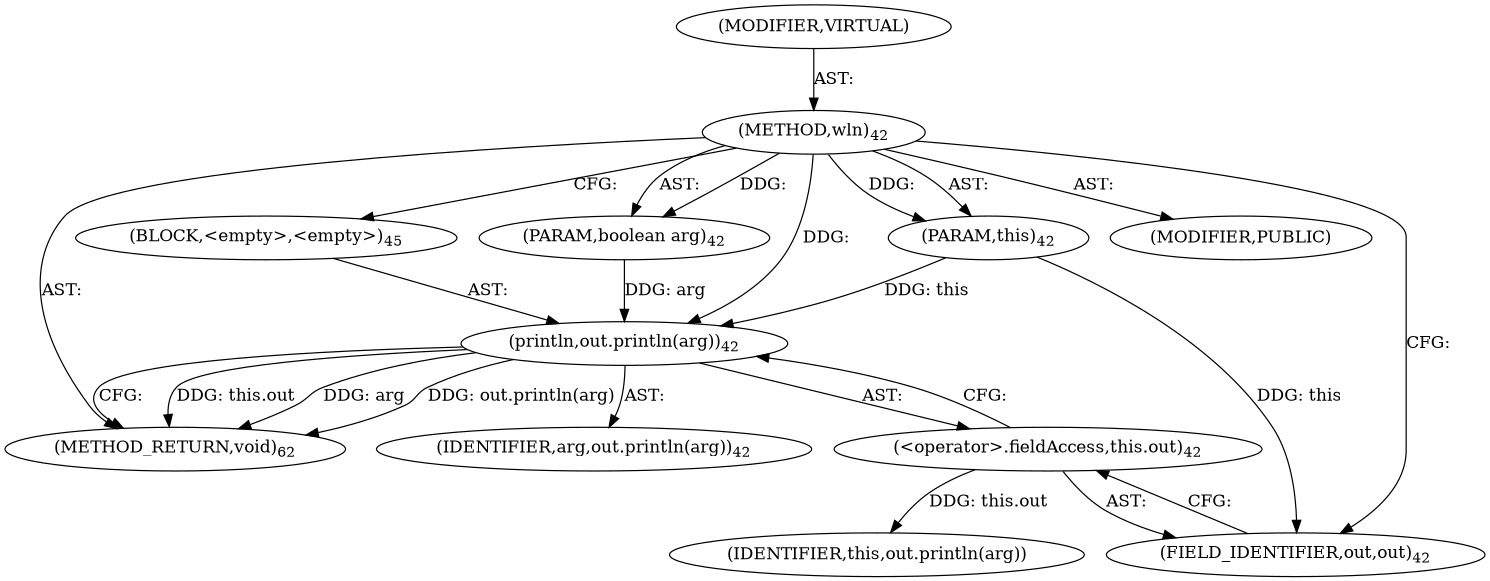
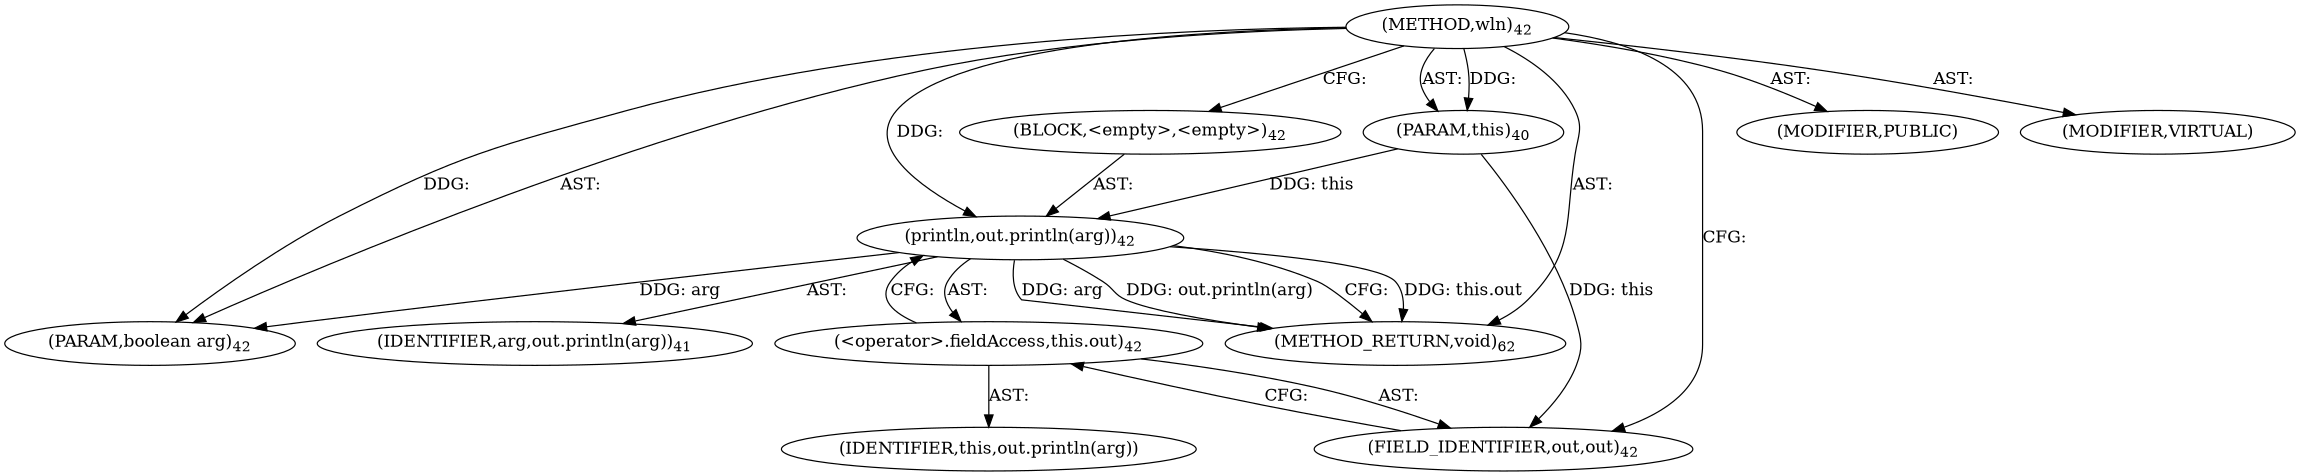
(814, 73) -> (1810, 69)
(394, 236) -> (1278, 130)
(1046, 236) -> (1521, 130)
(624, 285) -> (583, 289)
(742, 447) -> (683, 342)
(989, 502) -> (1012, 396)
